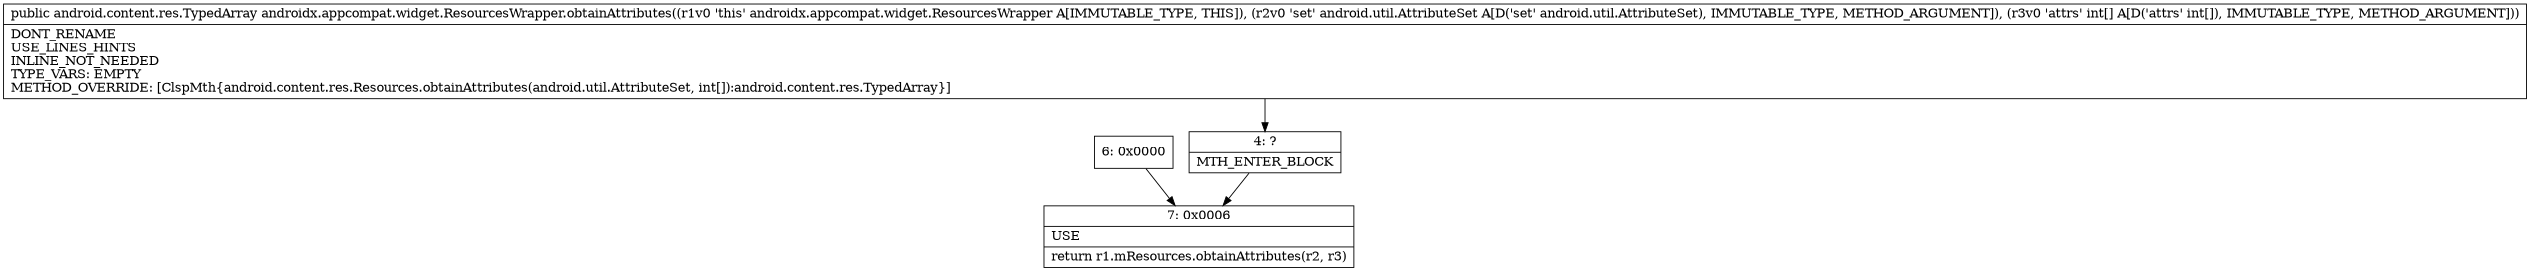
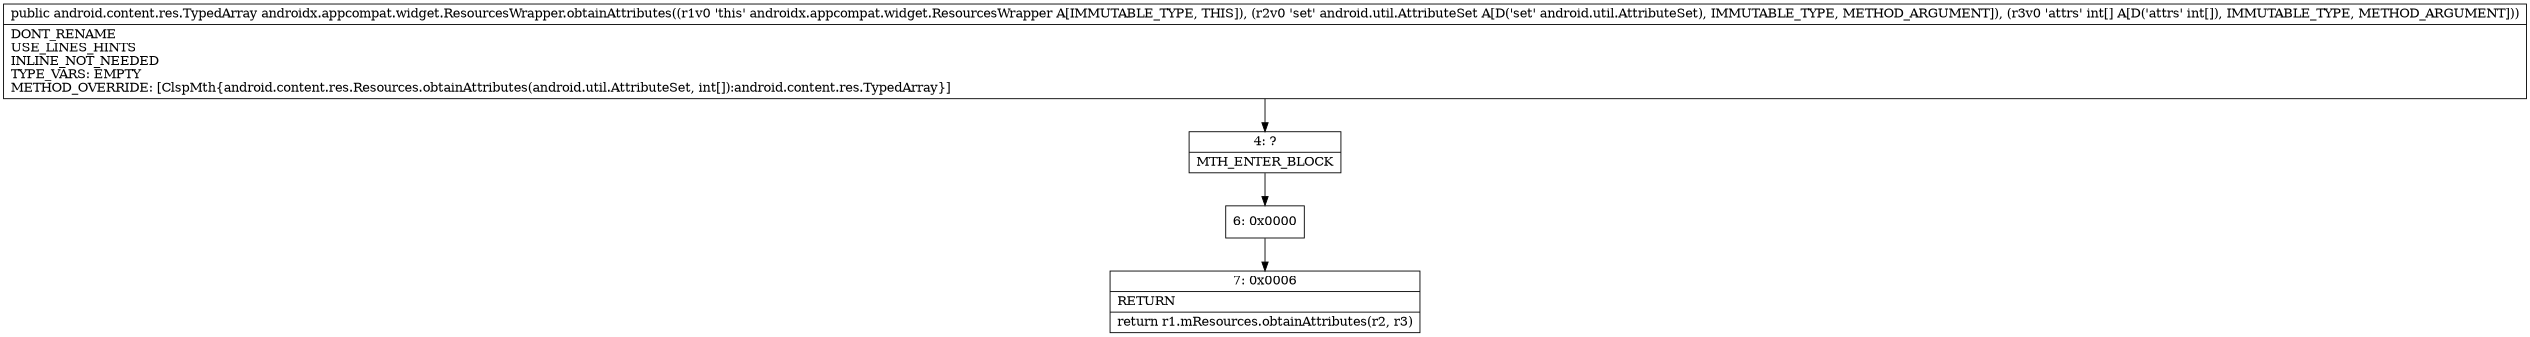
(1239, 186) -> (1265, 185)
(1066, 236) -> (1146, 301)
